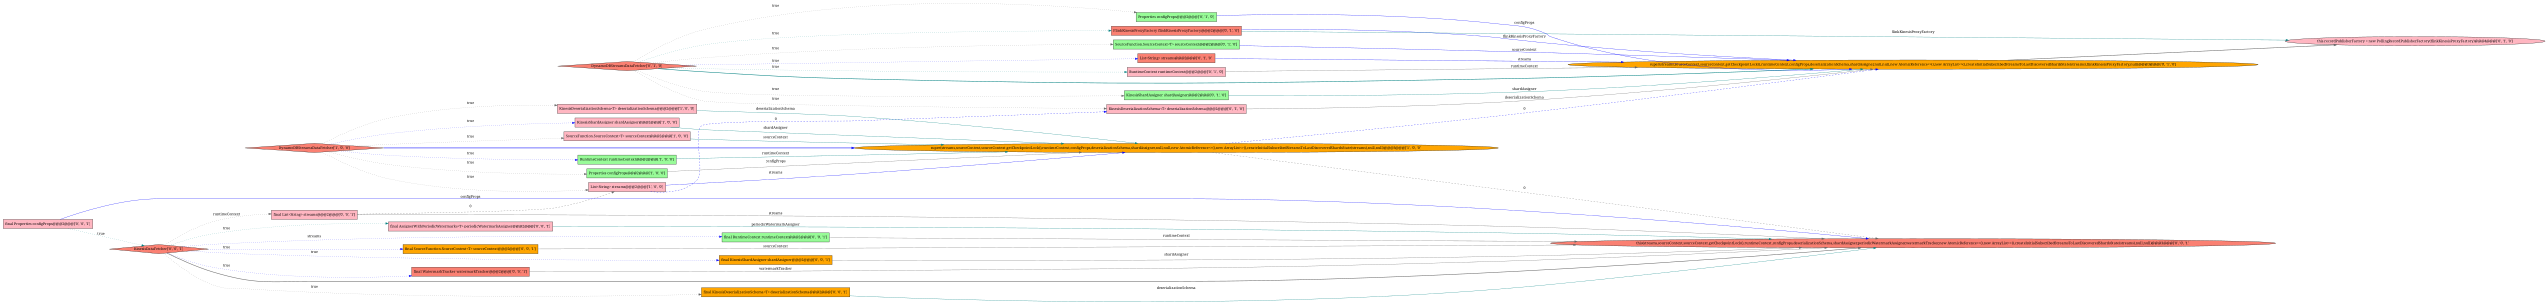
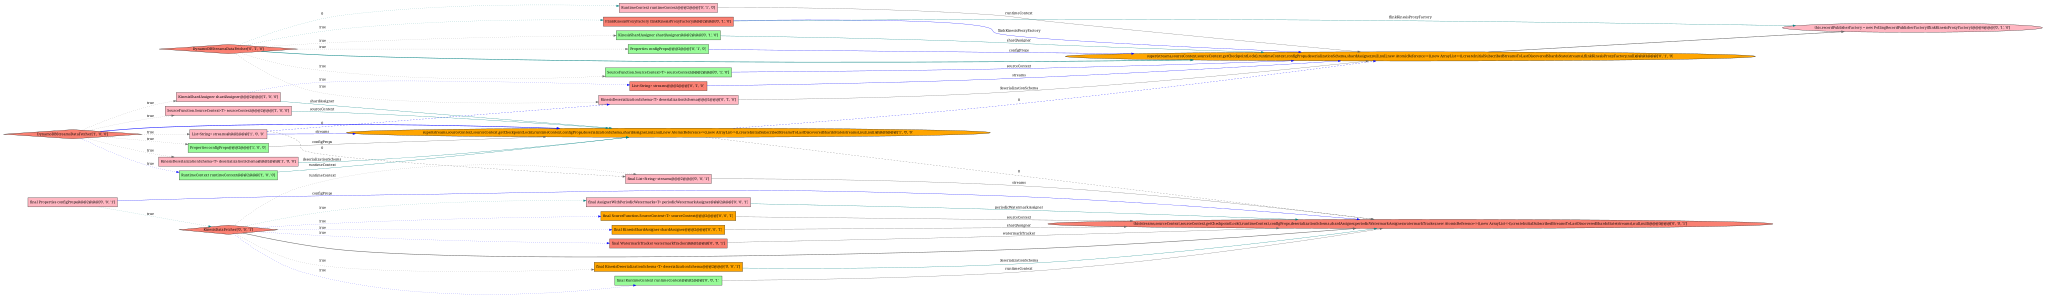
(909, 62) -> (437, 81)
(776, 67) -> (322, 14)
(450, 128) -> (127, 113)
(486, 211) -> (432, 165)
(314, 236) -> (322, 270)
